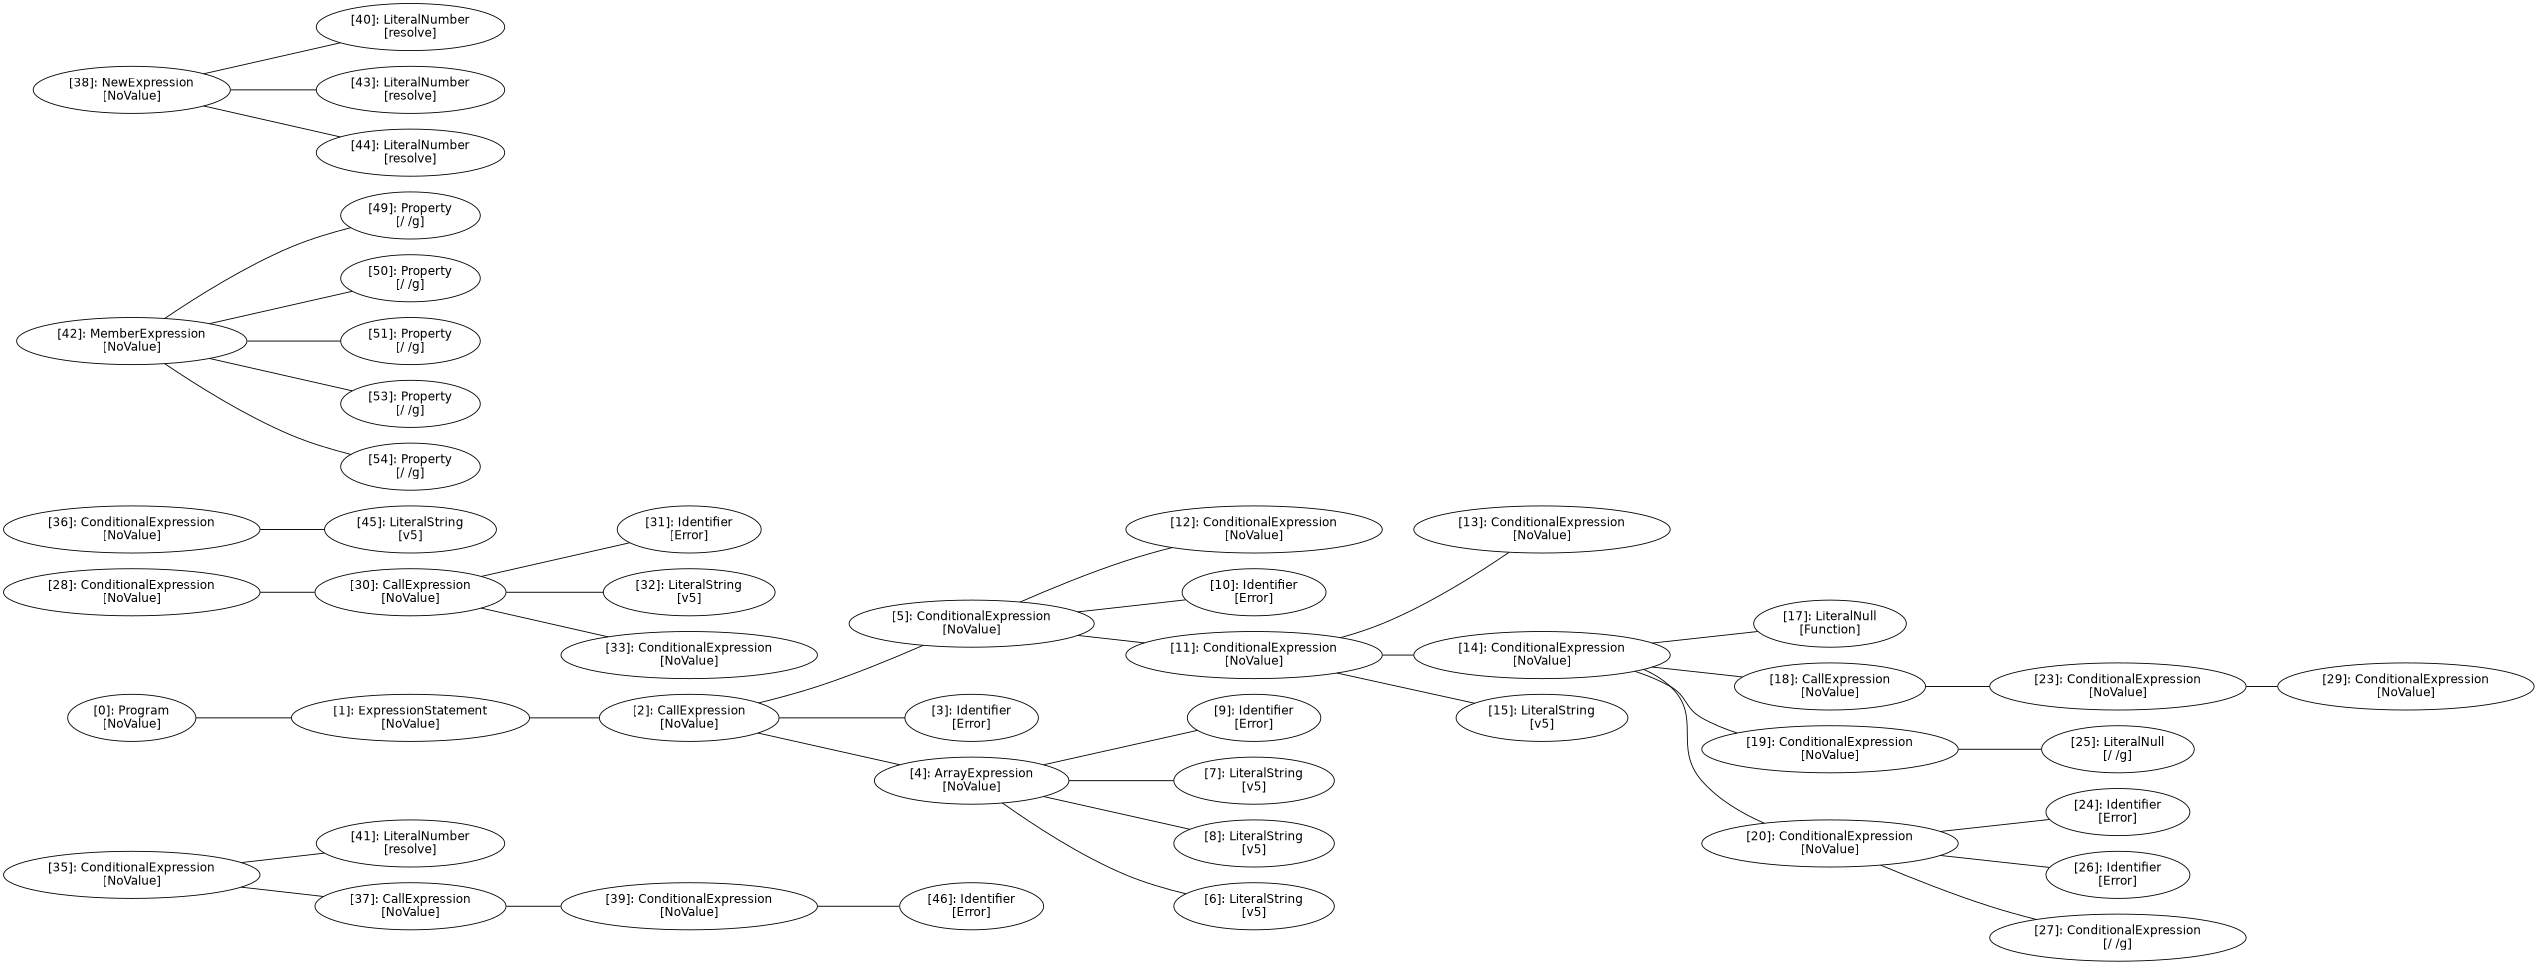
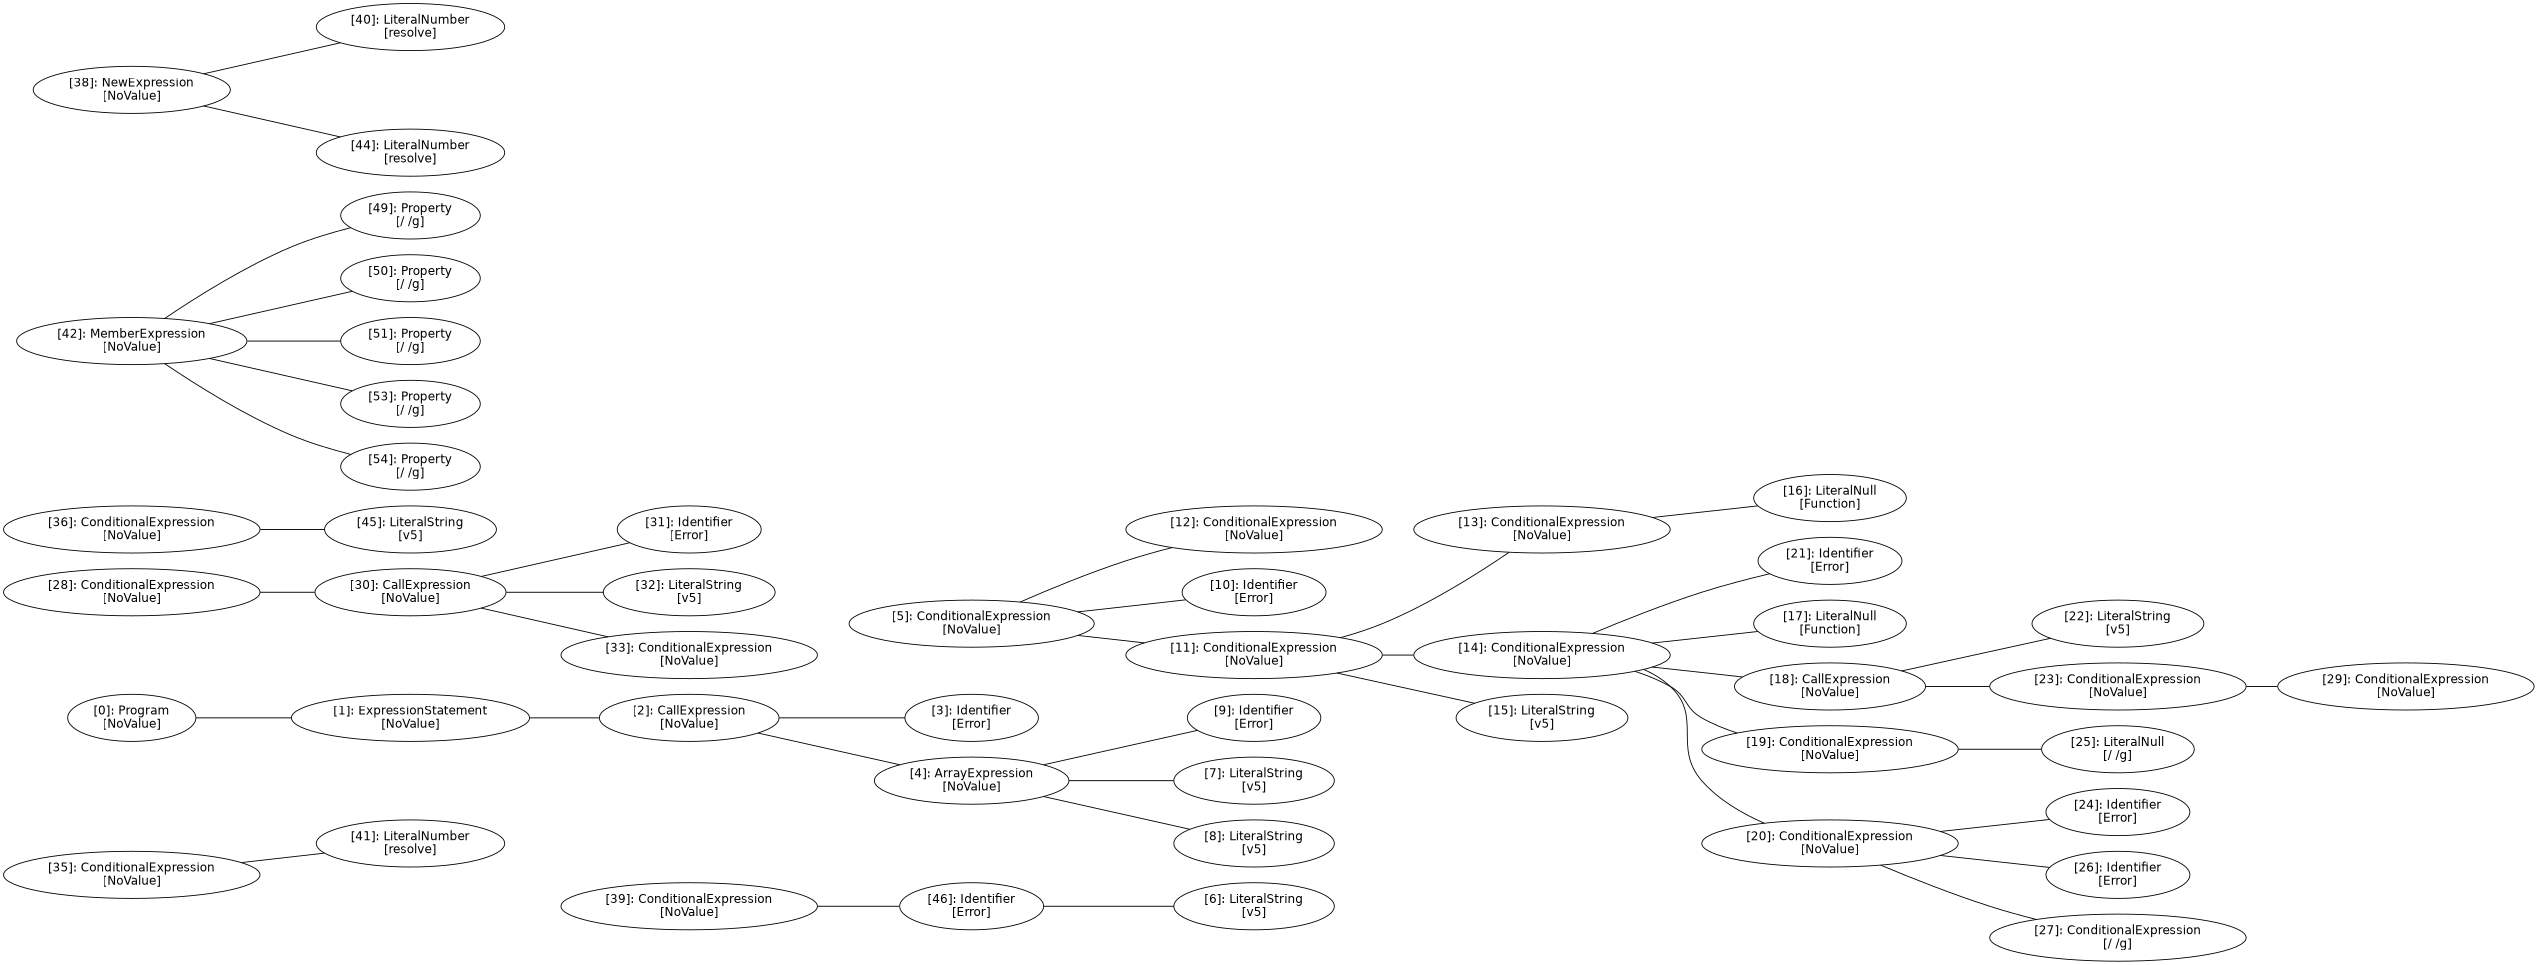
(410, 90) -> none
none -> (1830, 498)
none -> (1830, 561)
none -> (2118, 624)
(842, 678) -> none
(1090, 858) -> (1109, 906)
(410, 906) -> none
